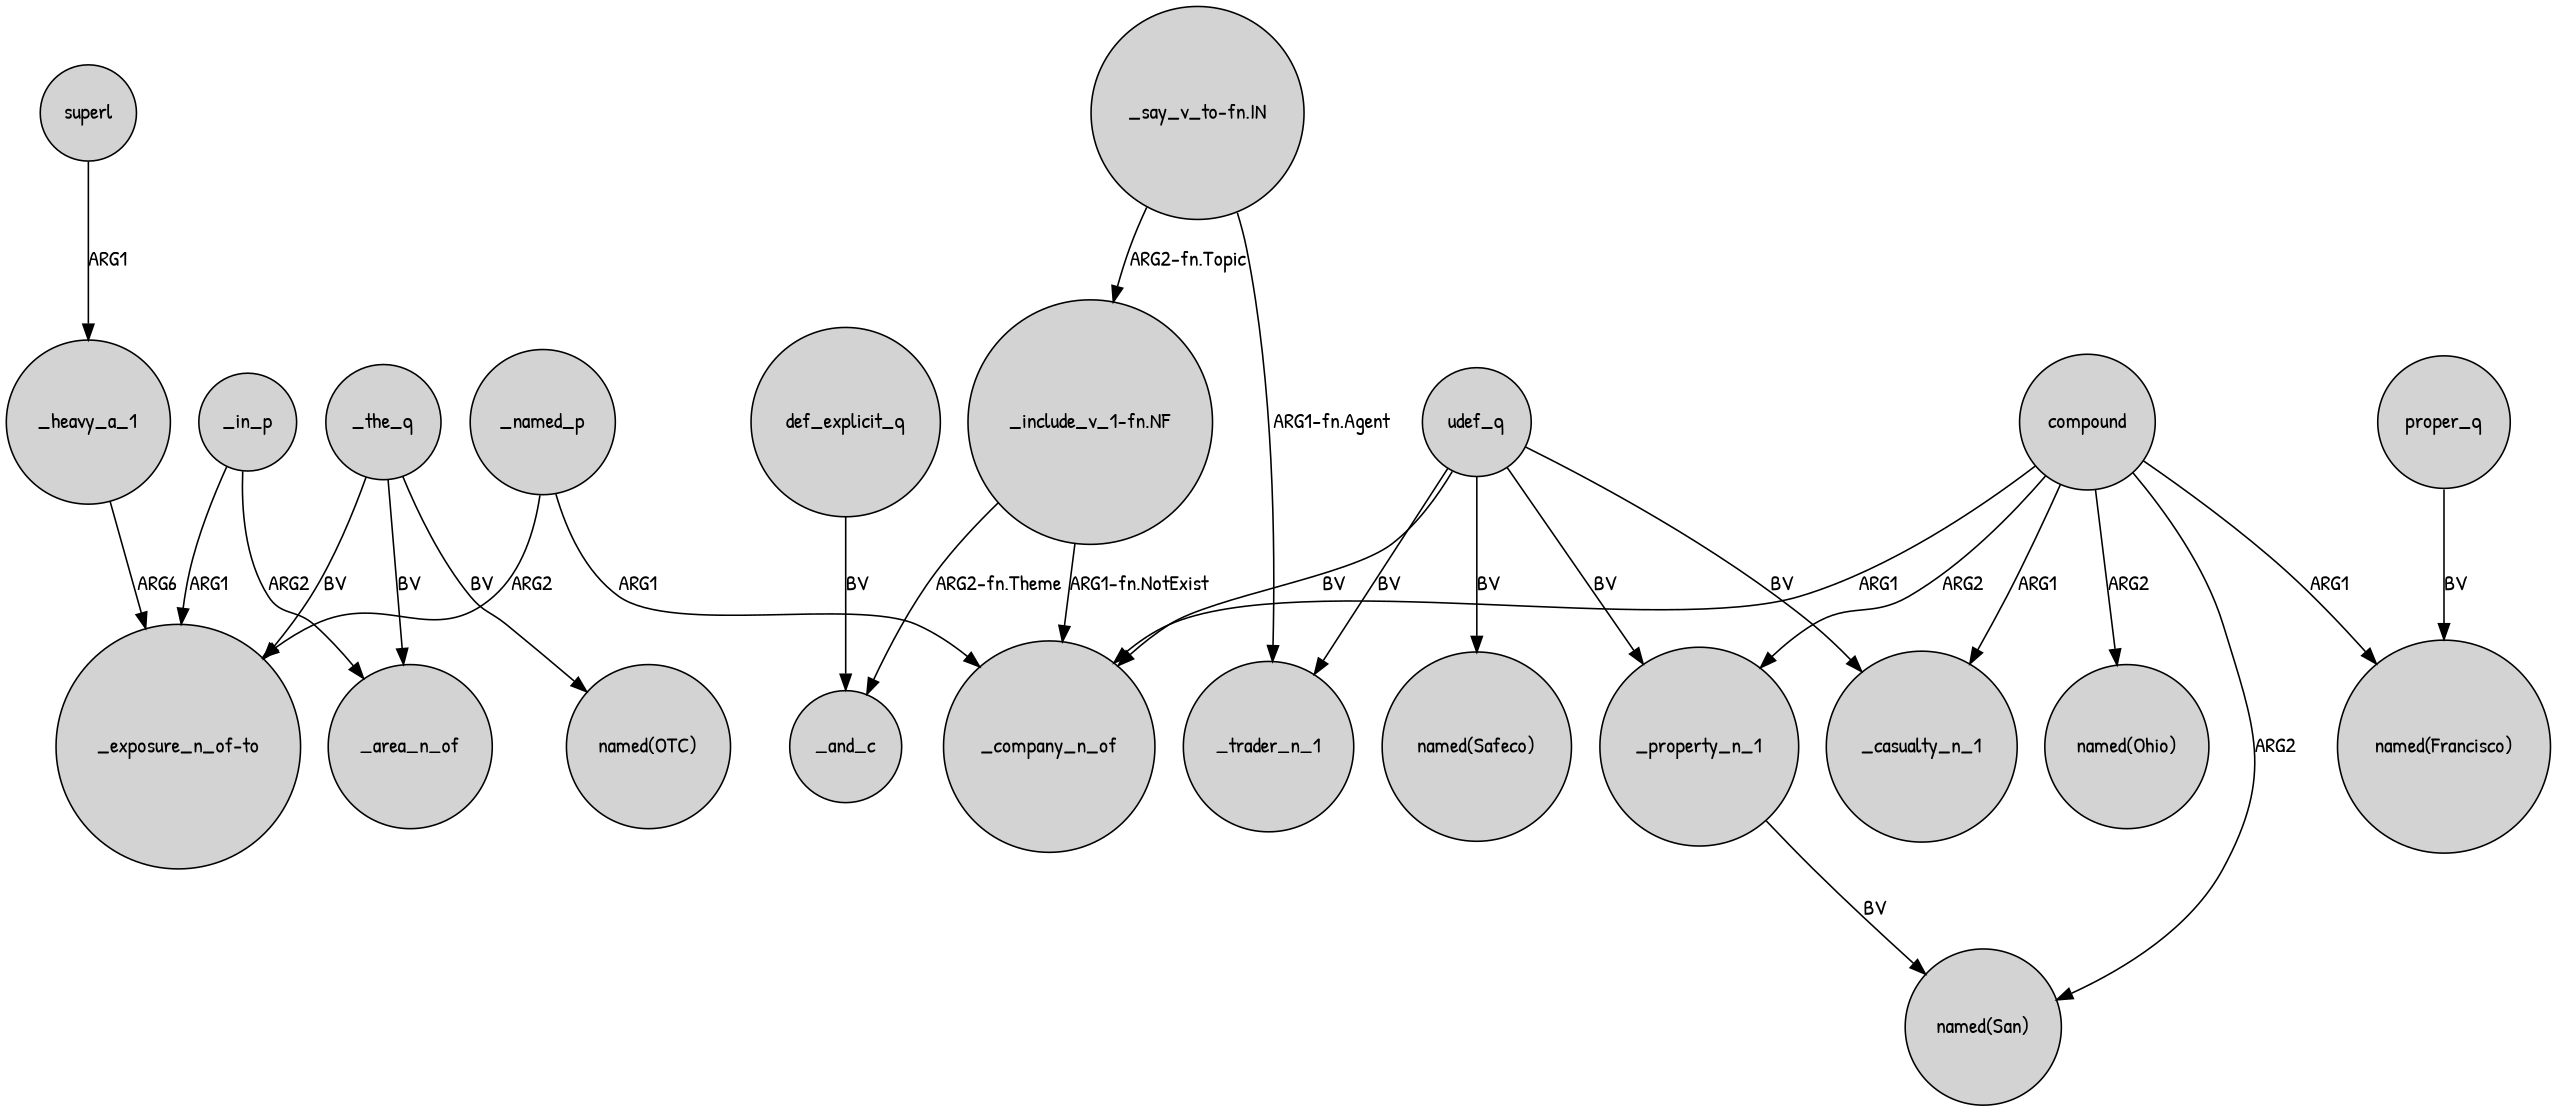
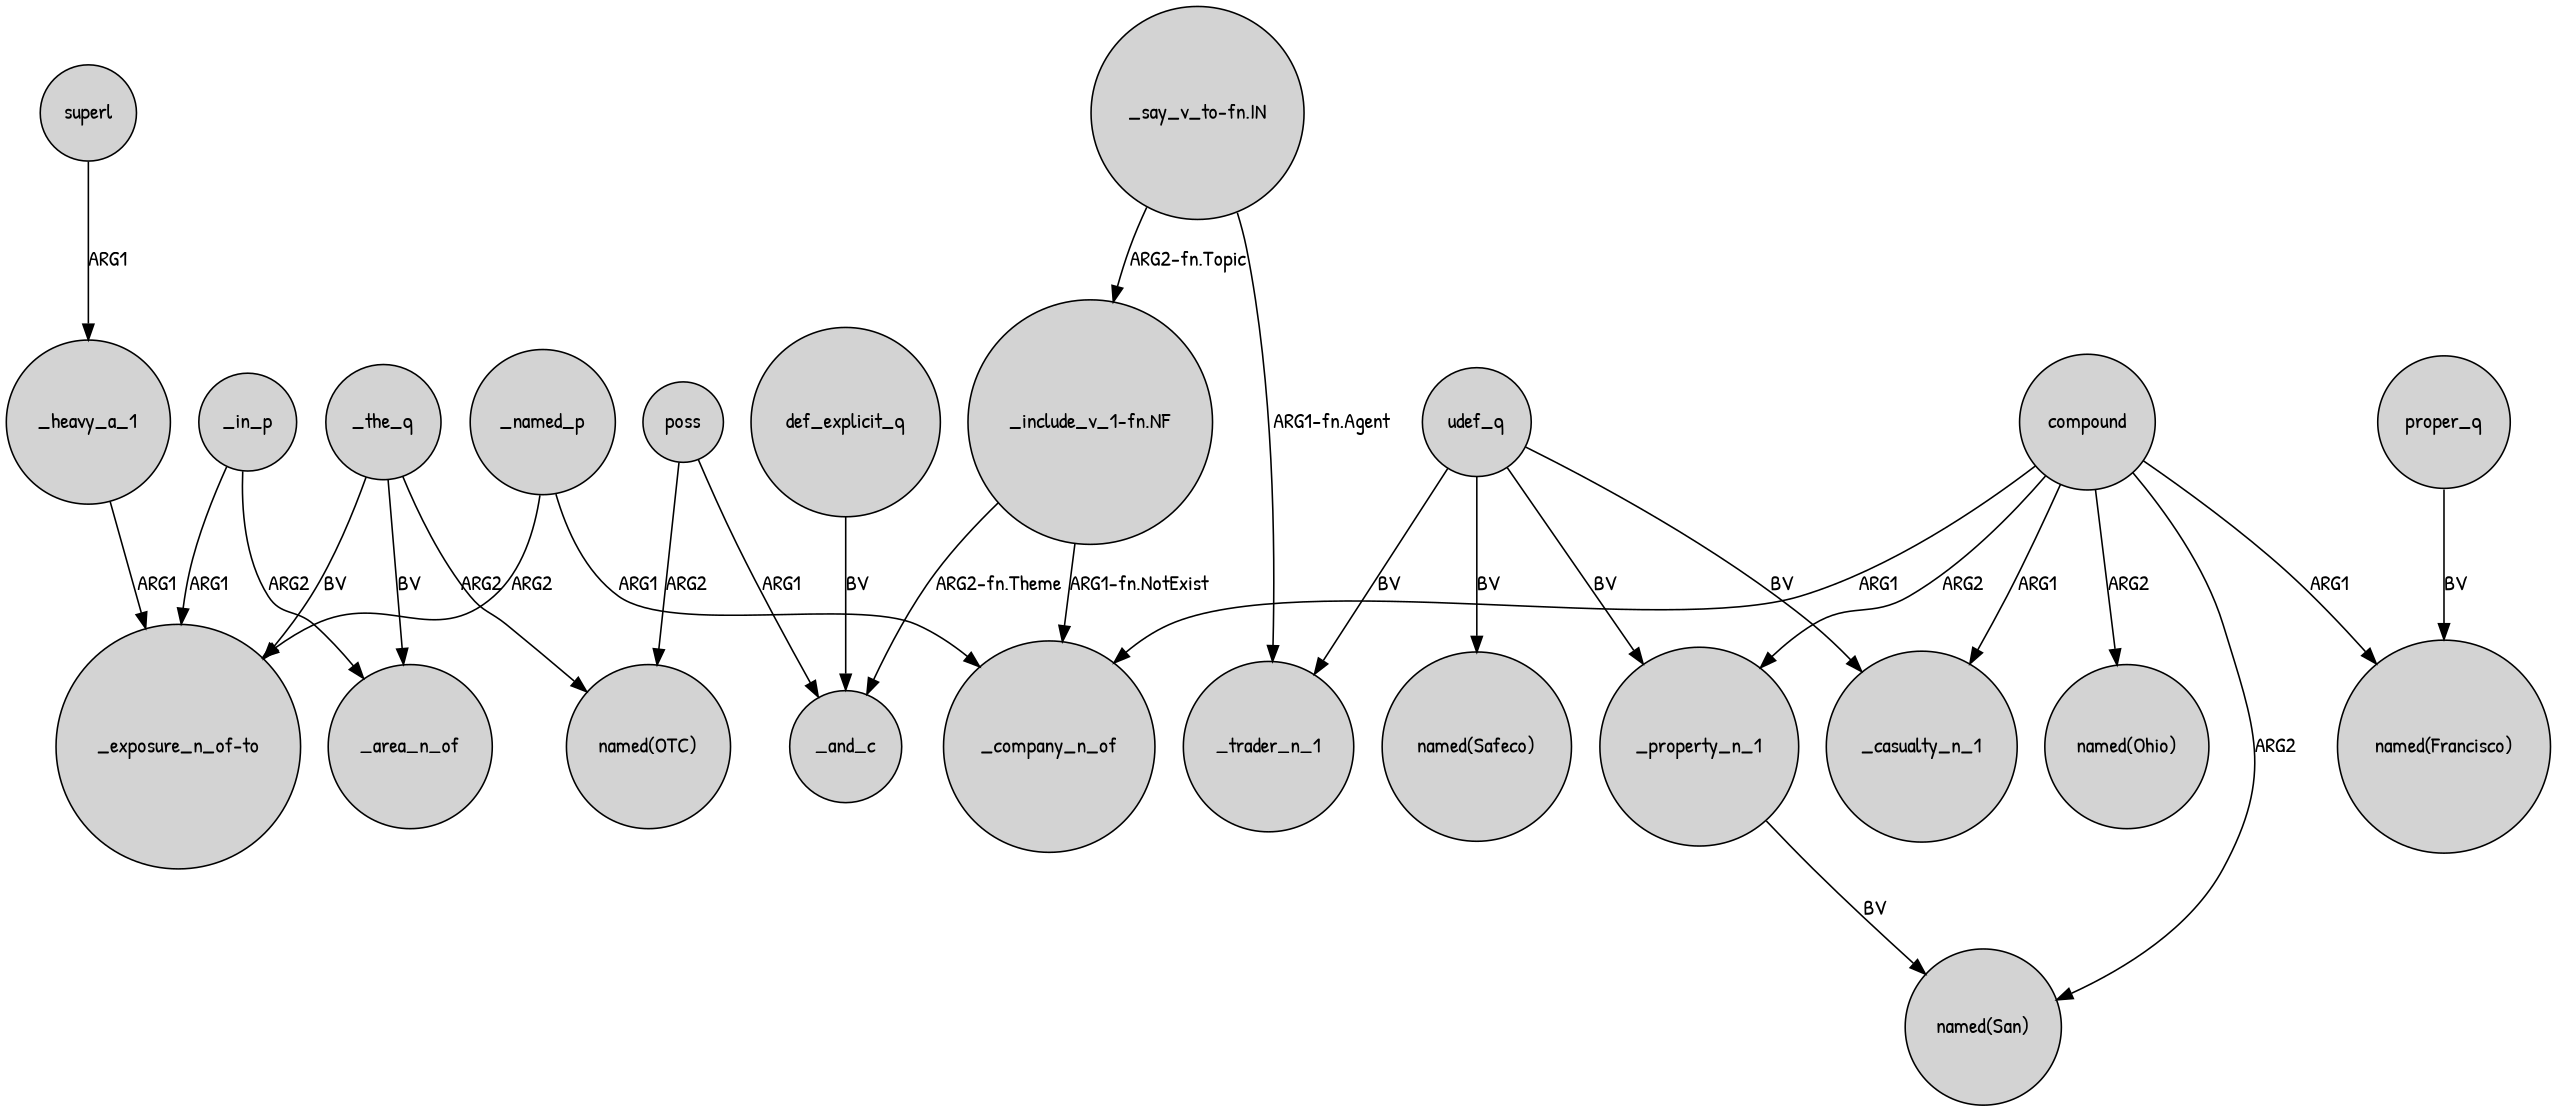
none -> (683, 422)
(1303, 579) -> none
(157, 584) -> (157, 584)
(482, 584) -> (482, 584)
